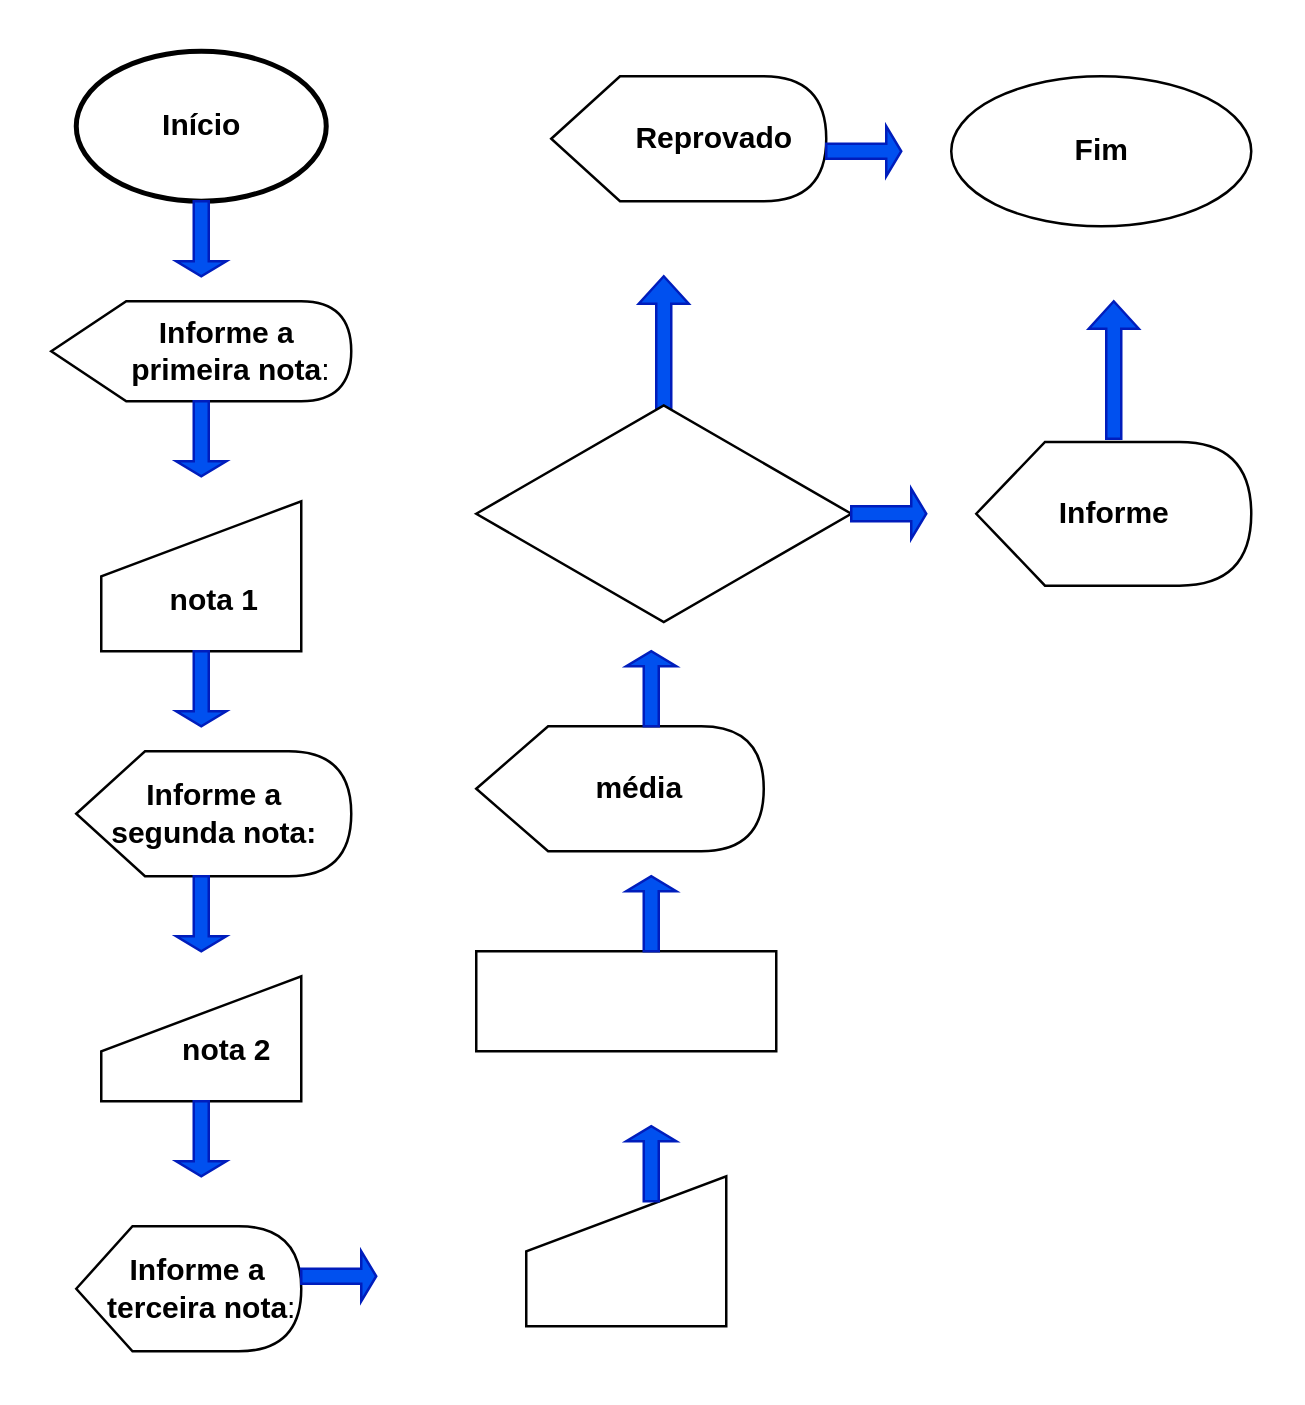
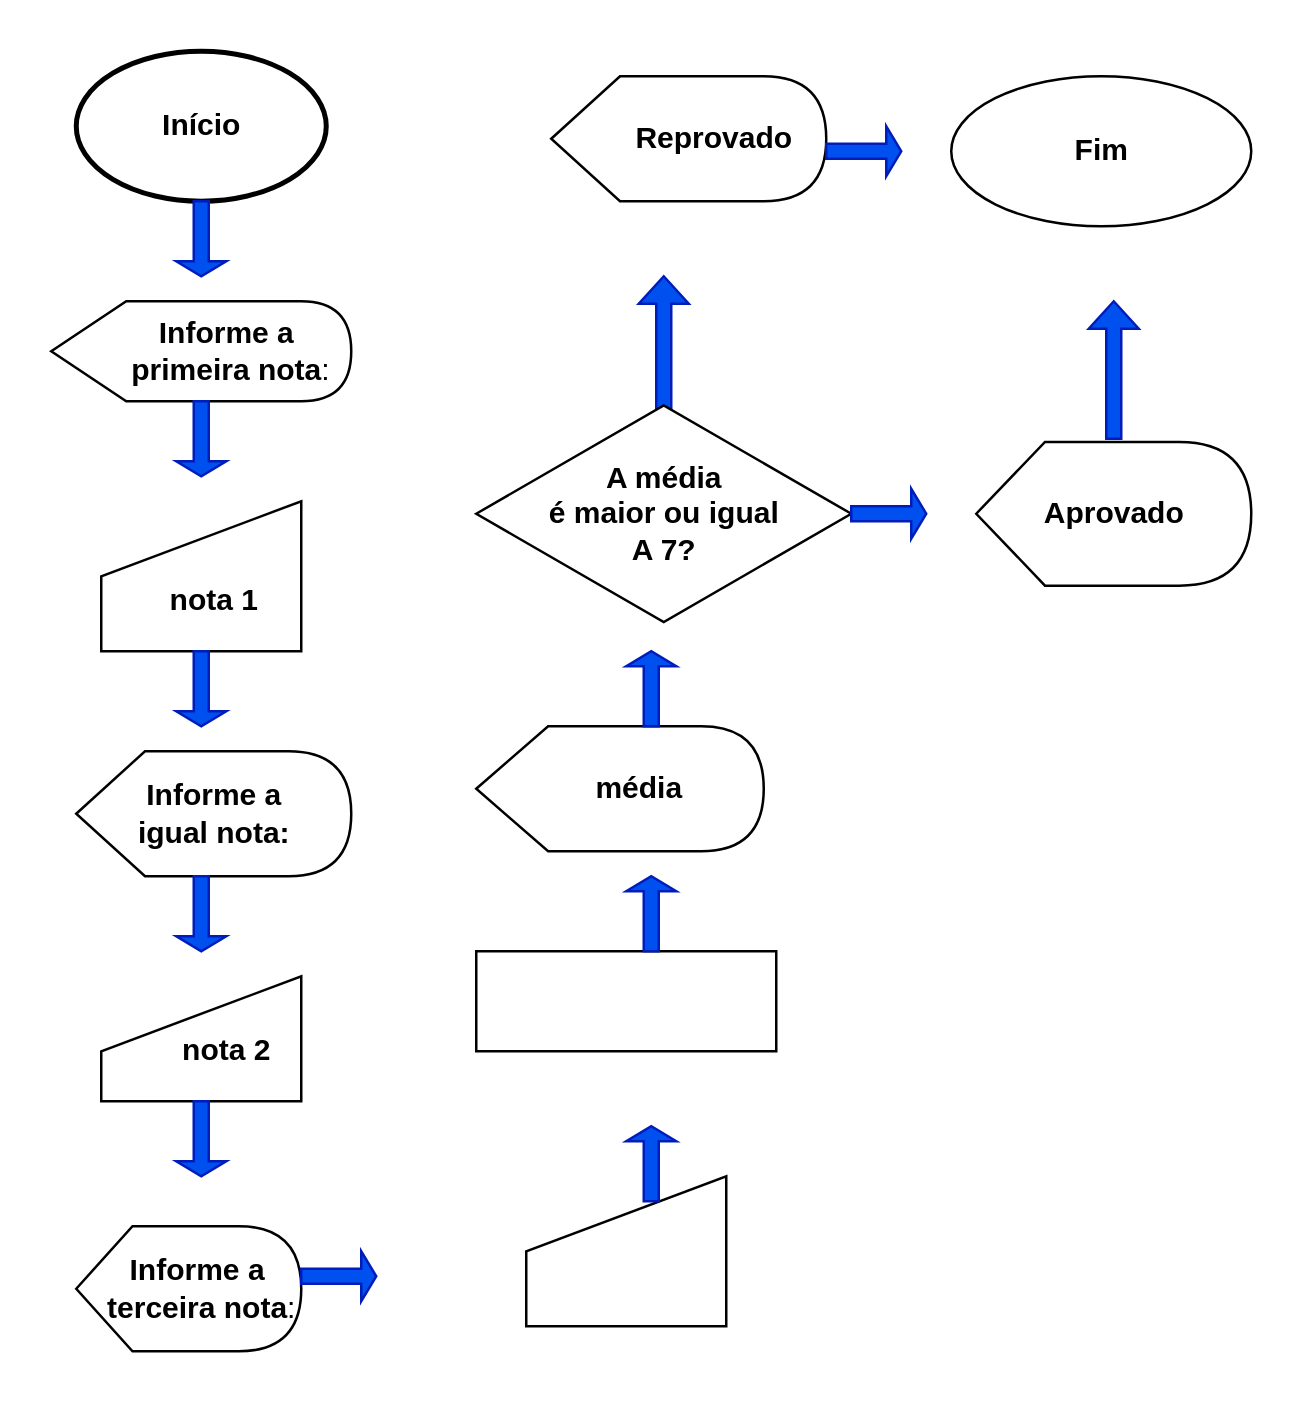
none -> (664, 514)
(1115, 514) -> (1115, 514)
(215, 814) -> (215, 814)
